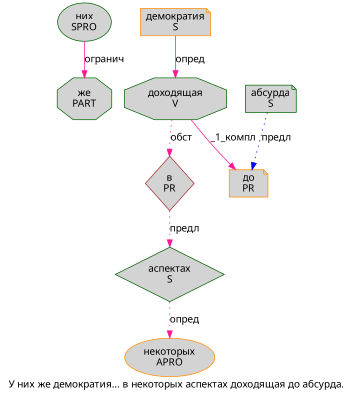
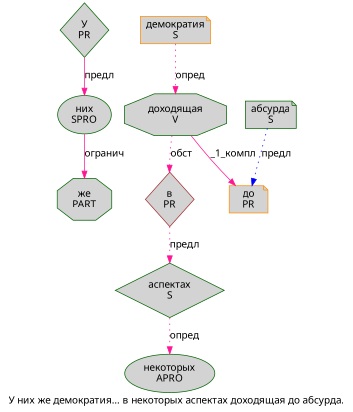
none -> (84, 30)
(175, 53) -> (175, 65)
(170, 357) -> (170, 373)
